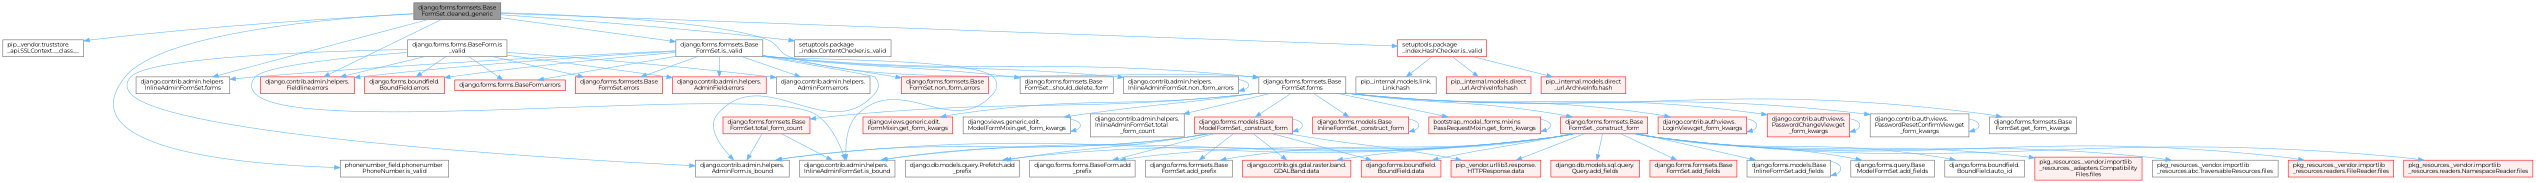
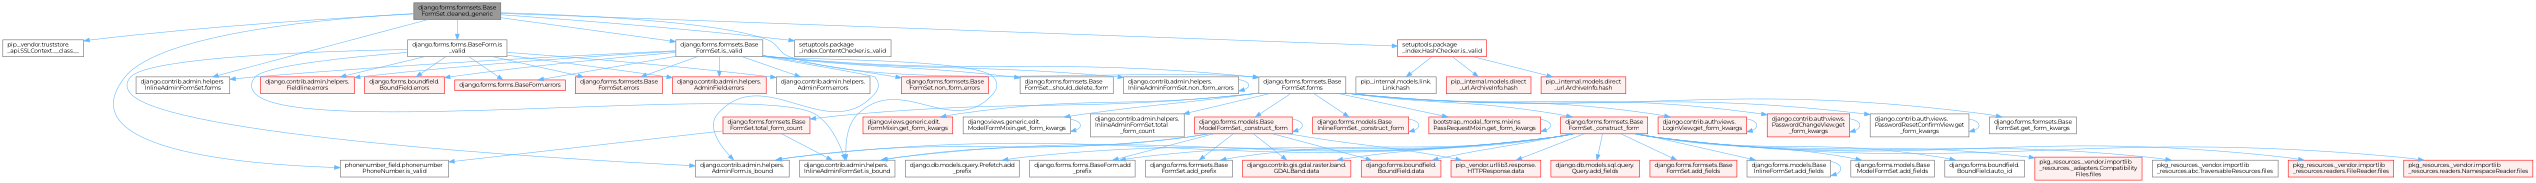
(388, 46) -> (457, 27)
(756, 145) -> (589, 146)
(1109, 147) -> none
(1893, 169) -> (1893, 169)
